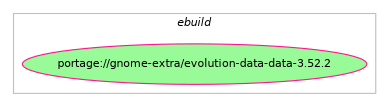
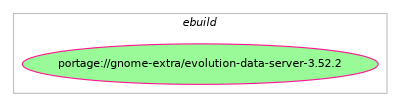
(195, 64) -> (200, 64)
